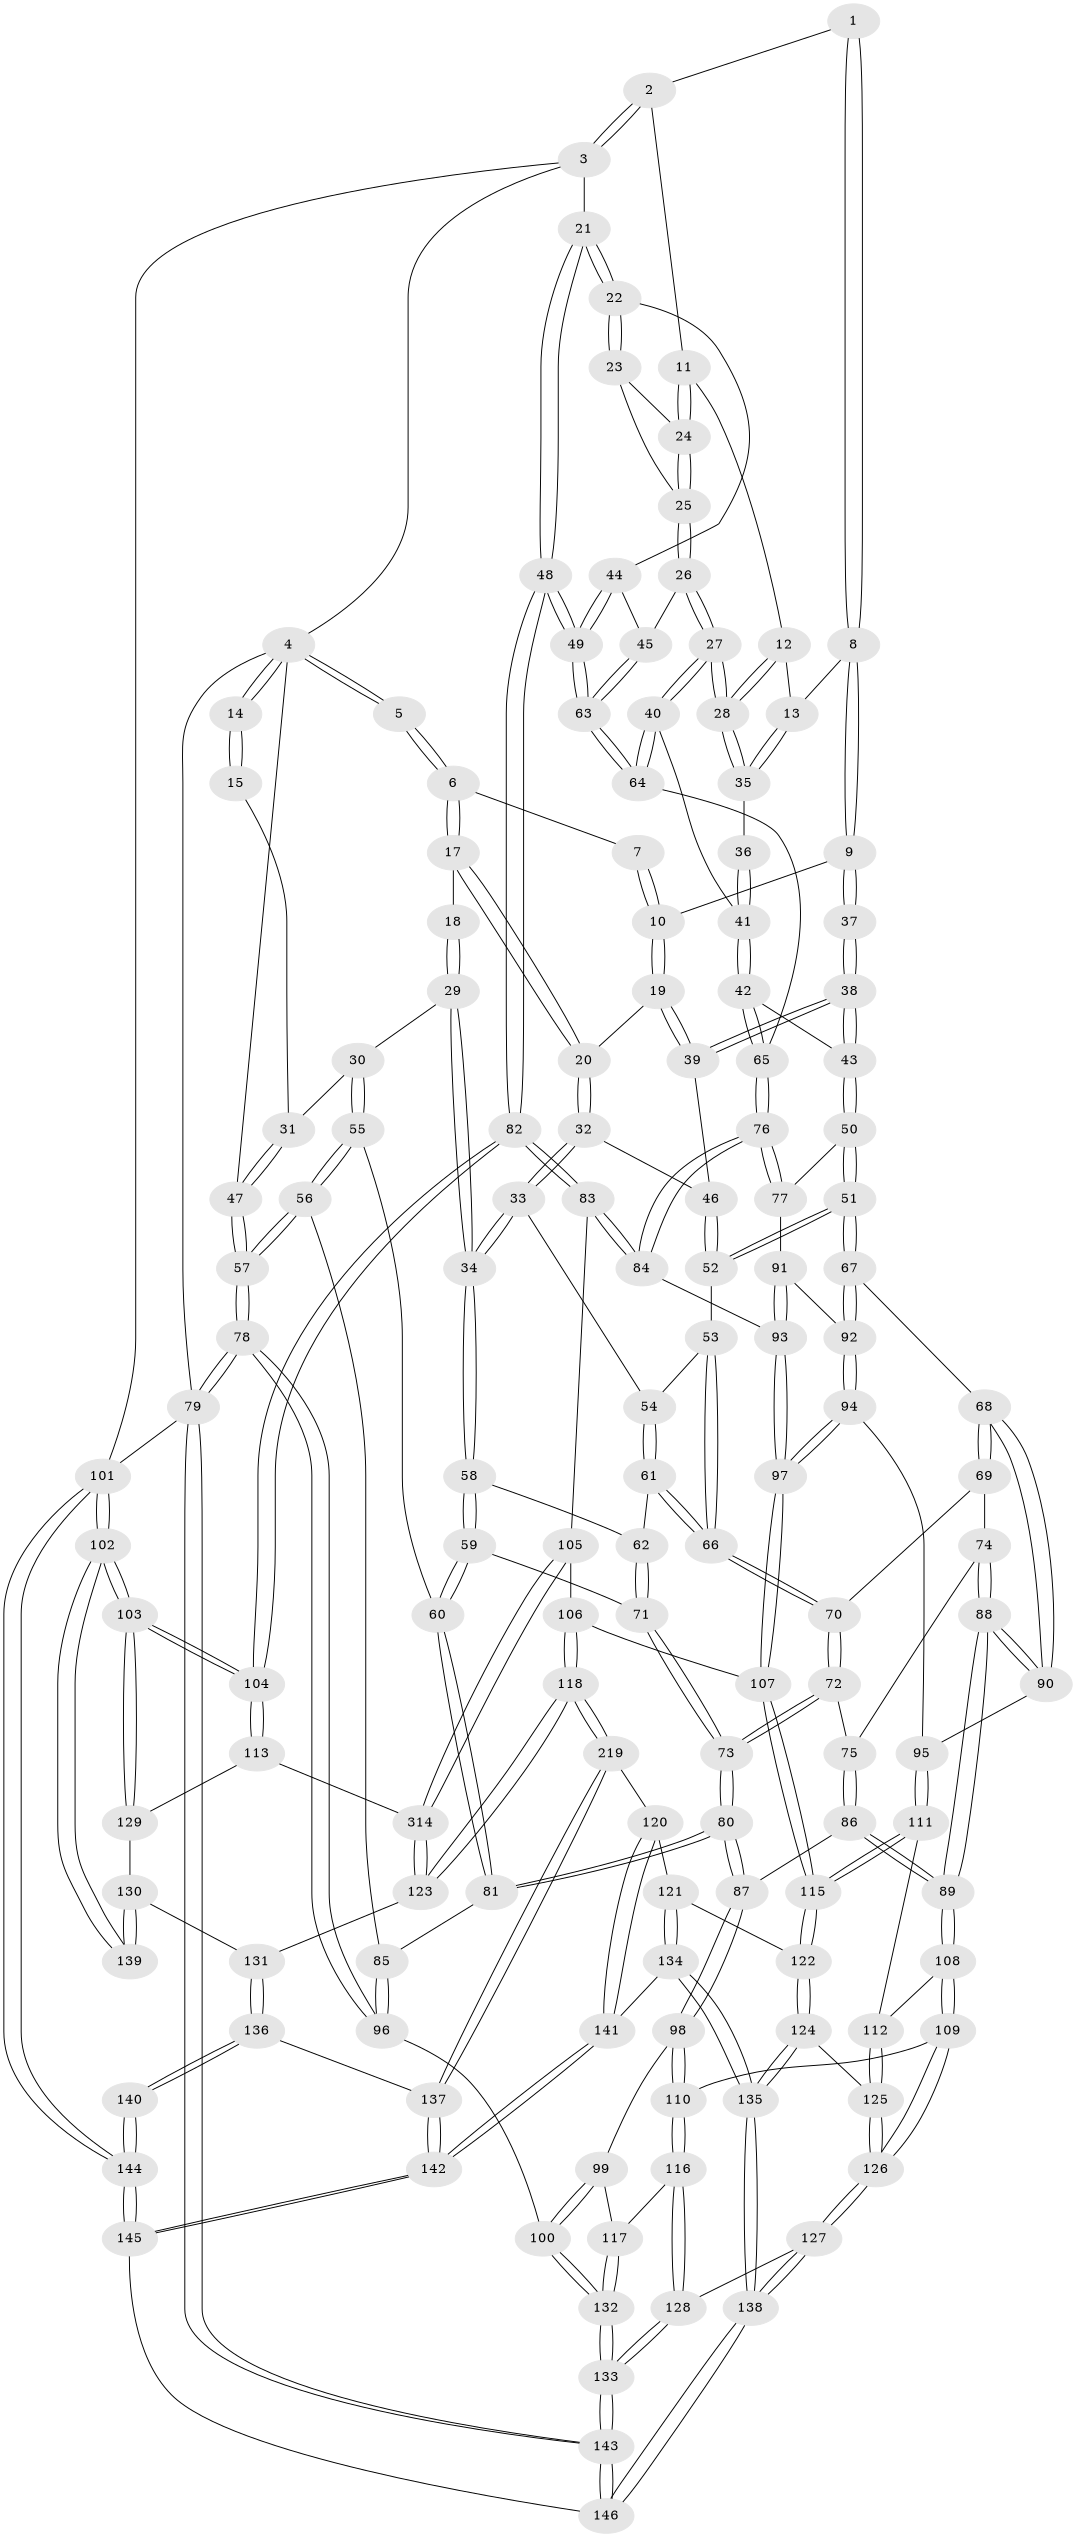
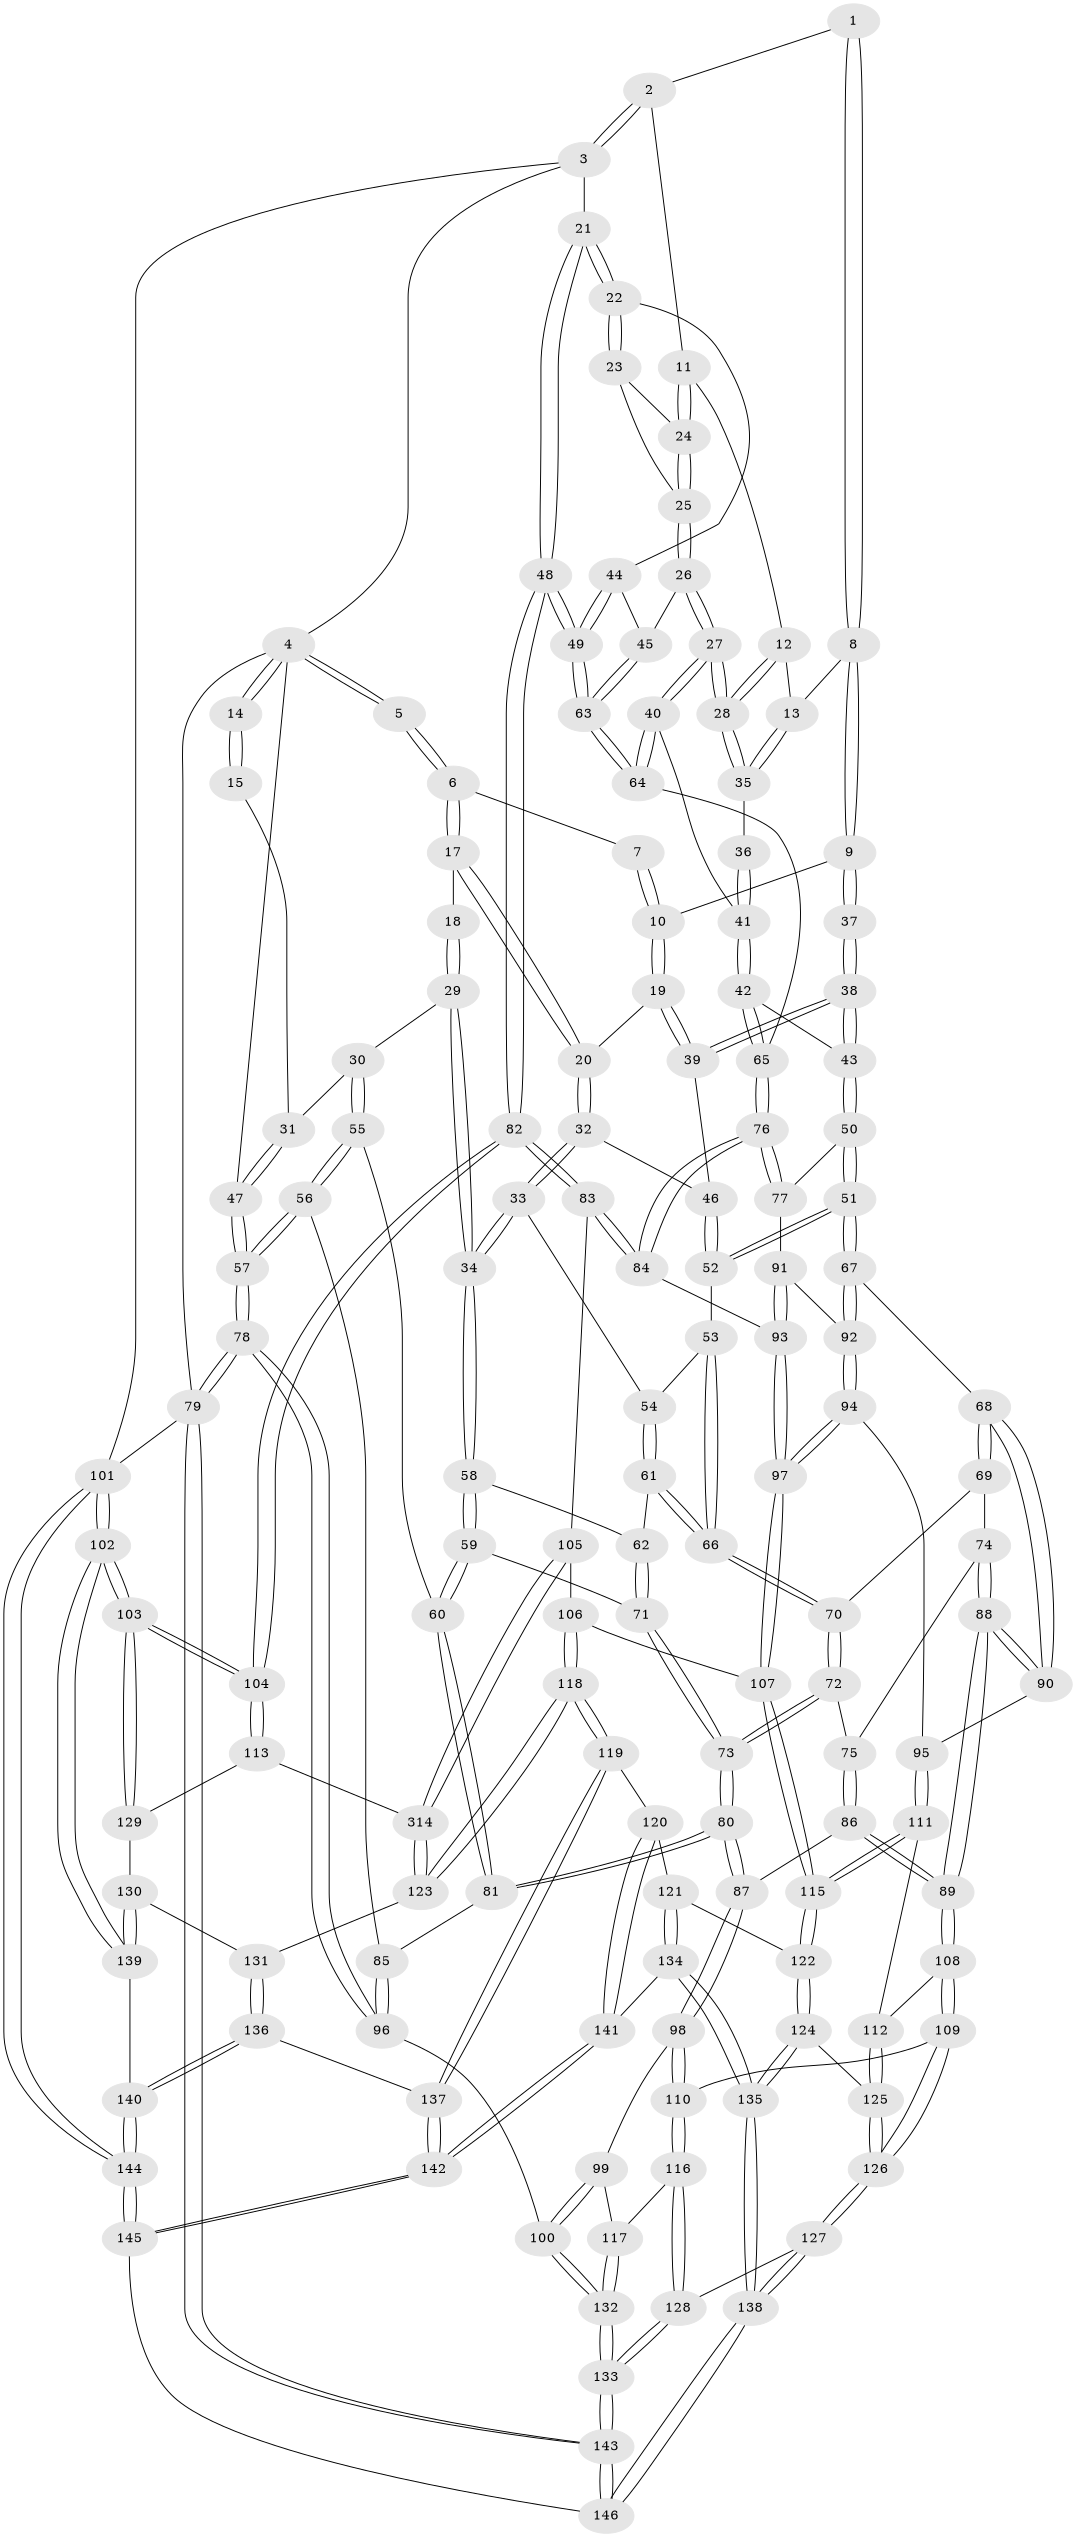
(611, 1754) -> (611, 1754)
none -> (130, 2031)
